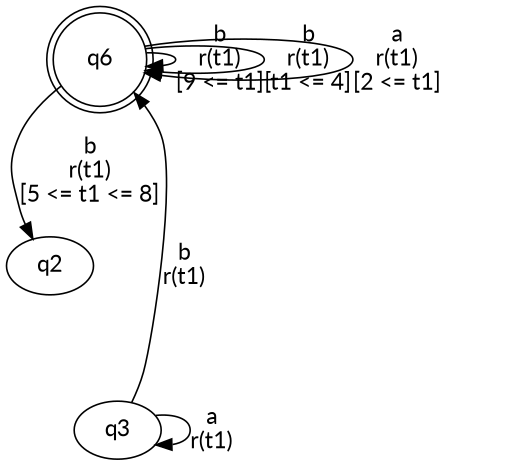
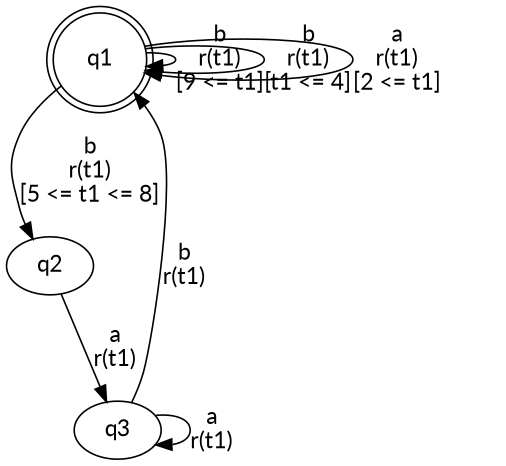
(100, 60) -> (100, 60)
none -> (81, 340)
